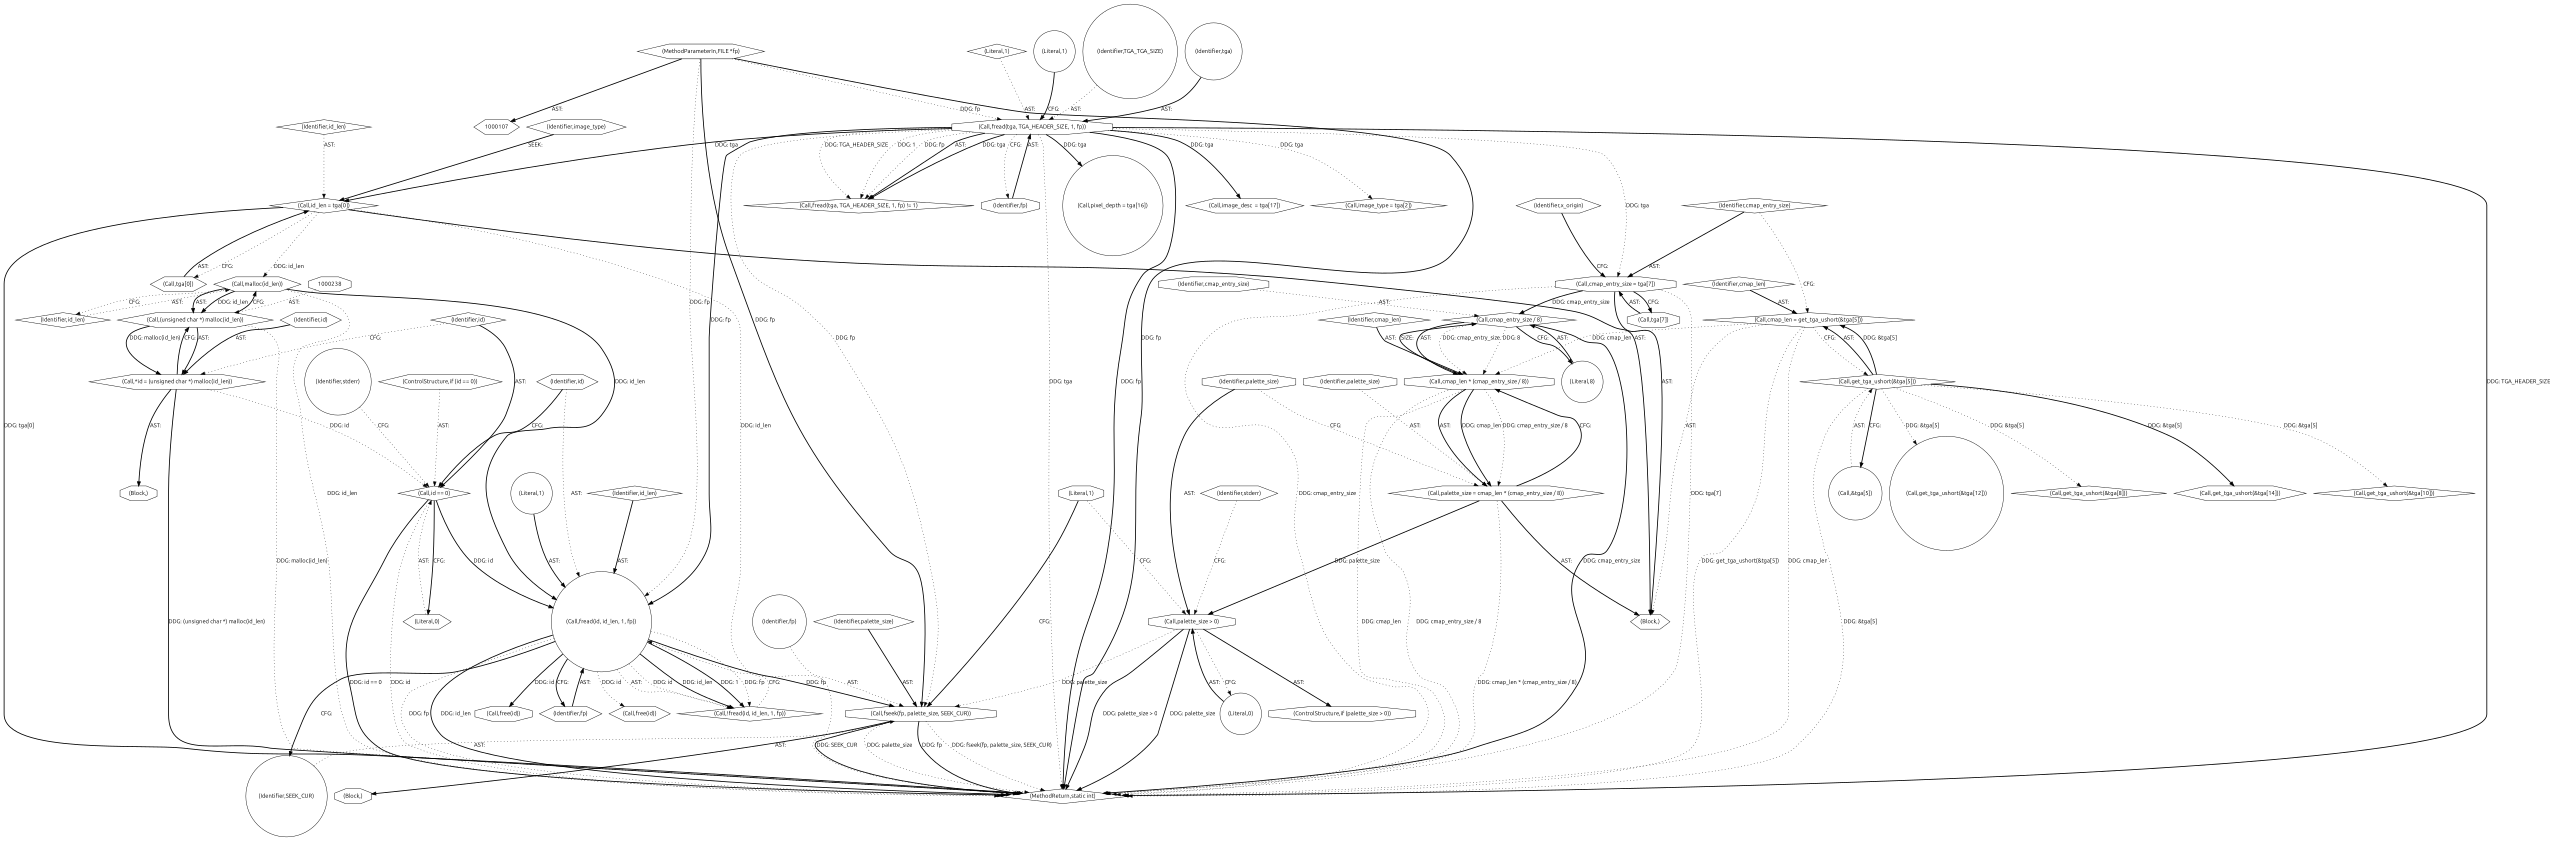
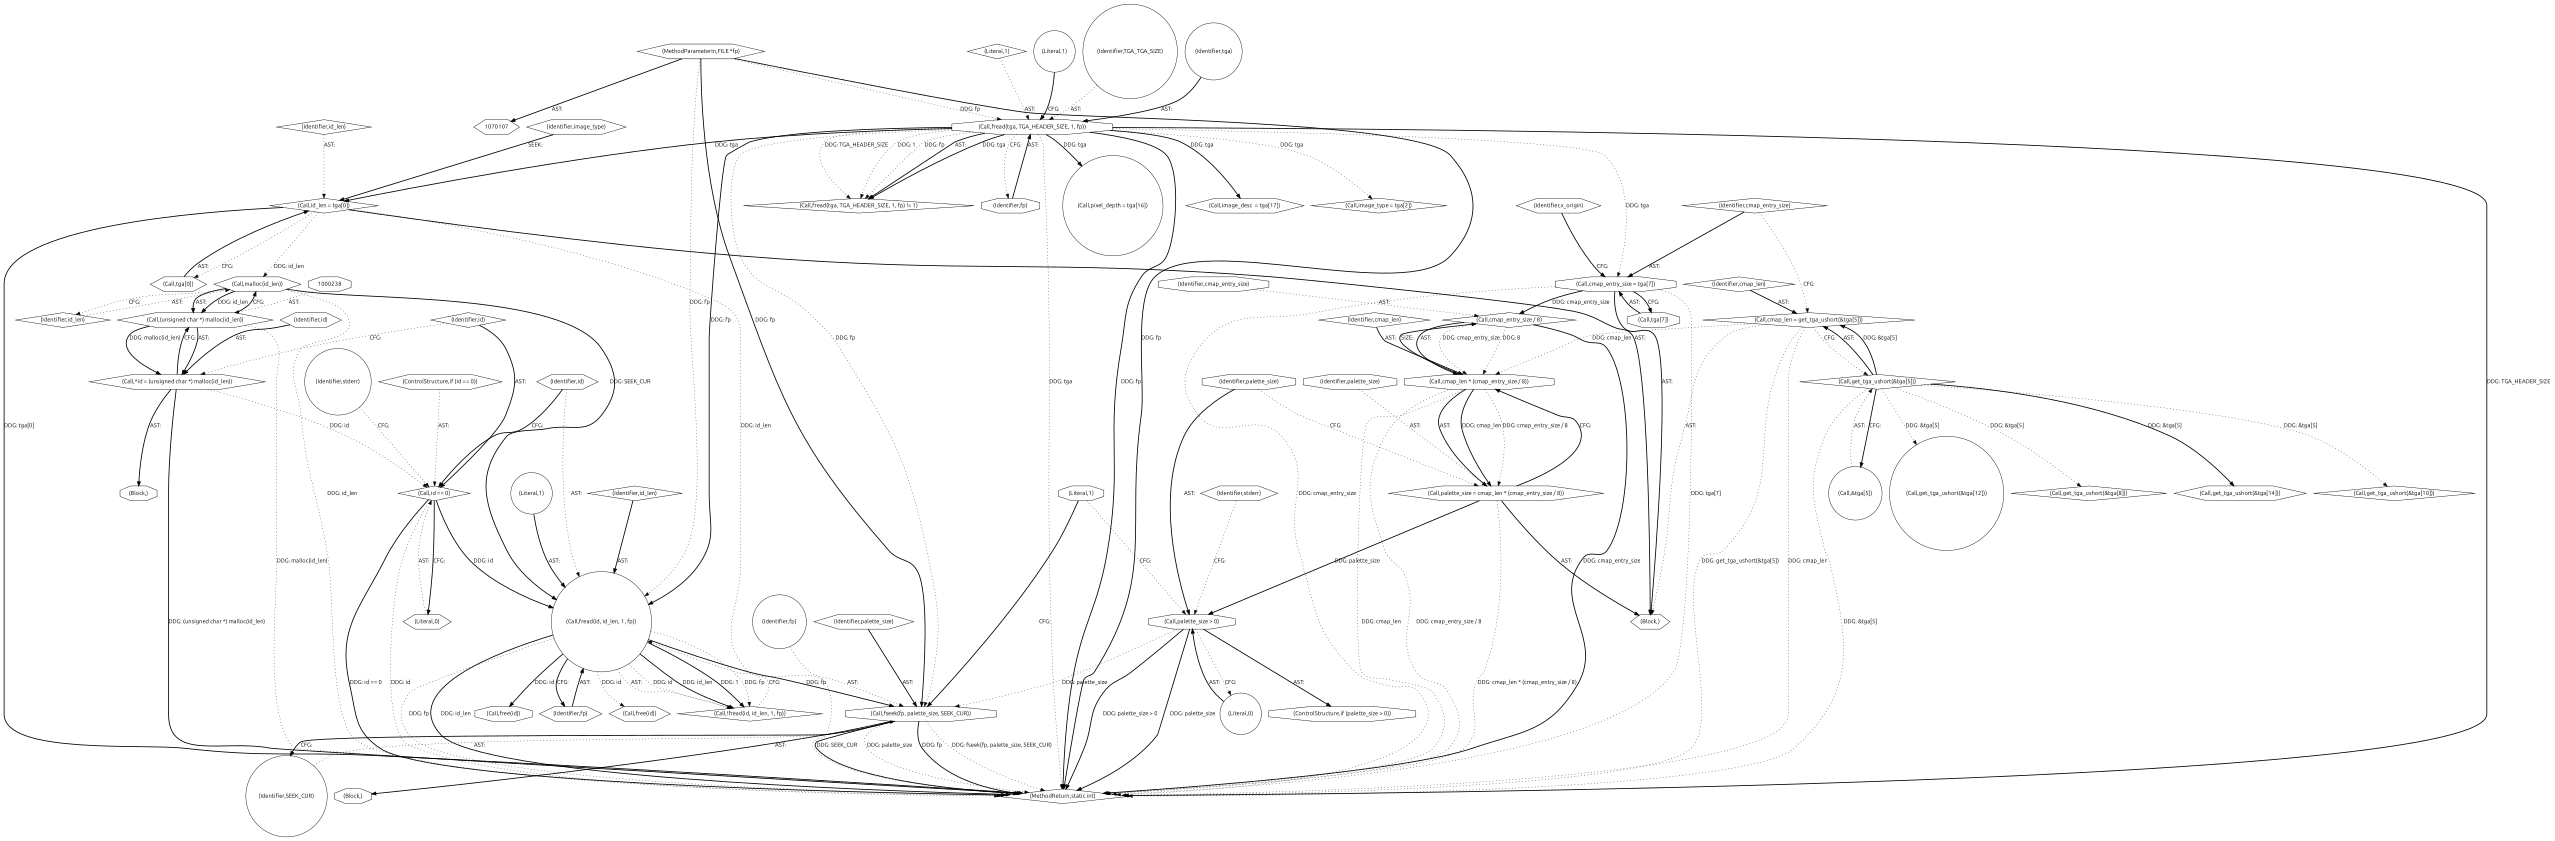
(497, 127) -> (497, 127)
(630, 382) -> (630, 382)
(1582, 382) -> none
(405, 673) -> (592, 735)
